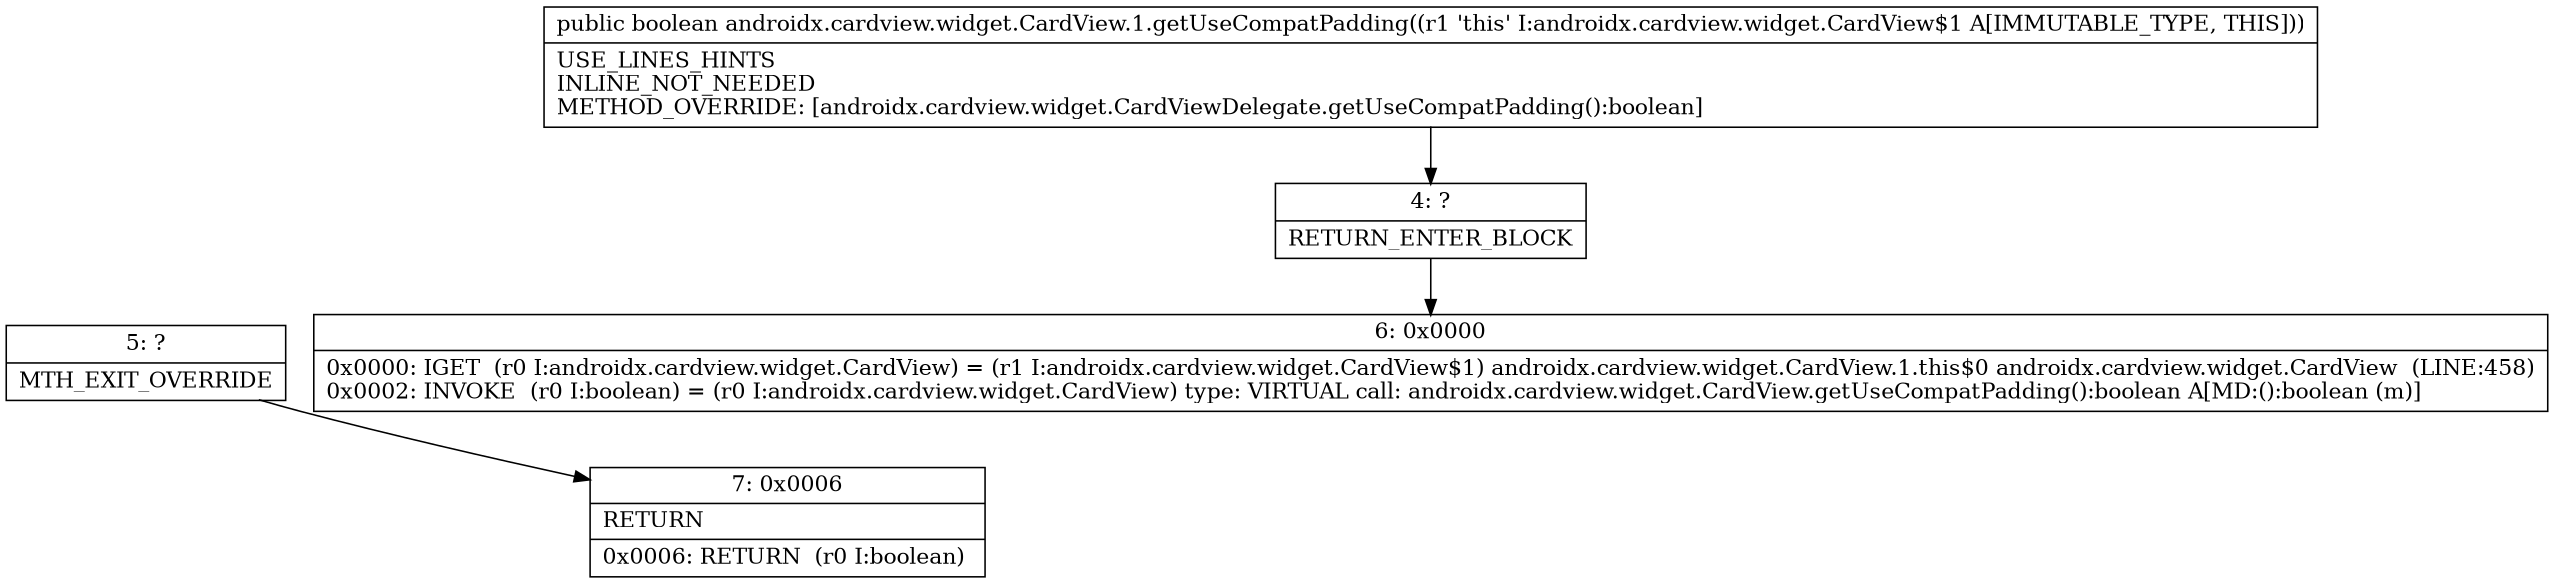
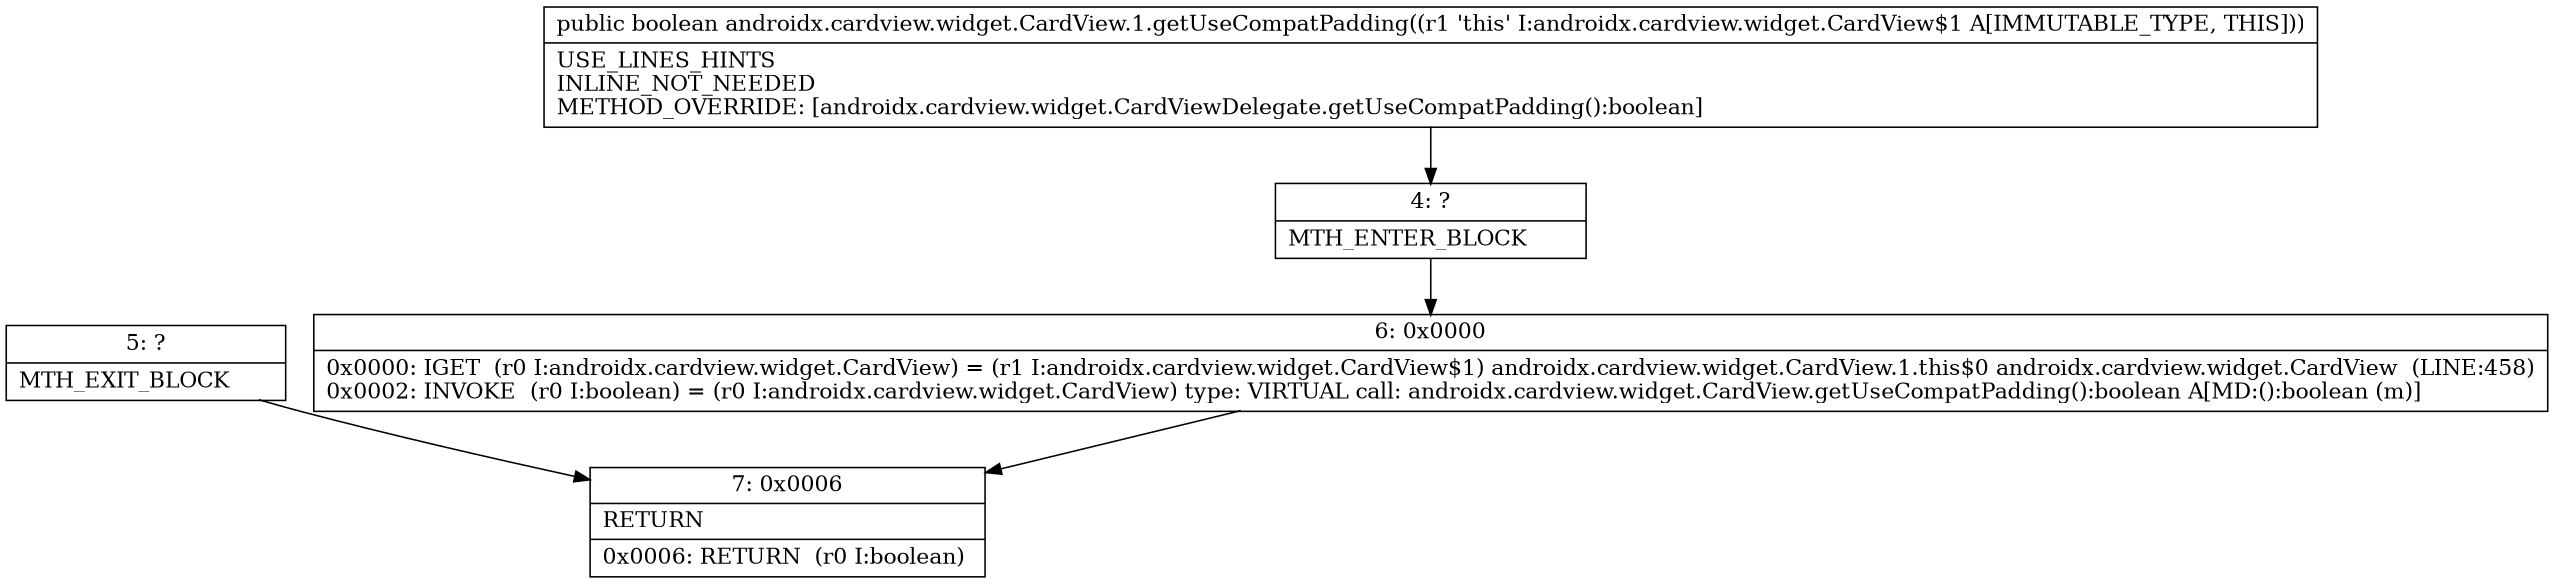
(1431, 239) -> (1408, 239)
(146, 381) -> (125, 381)
none -> (1121, 440)
